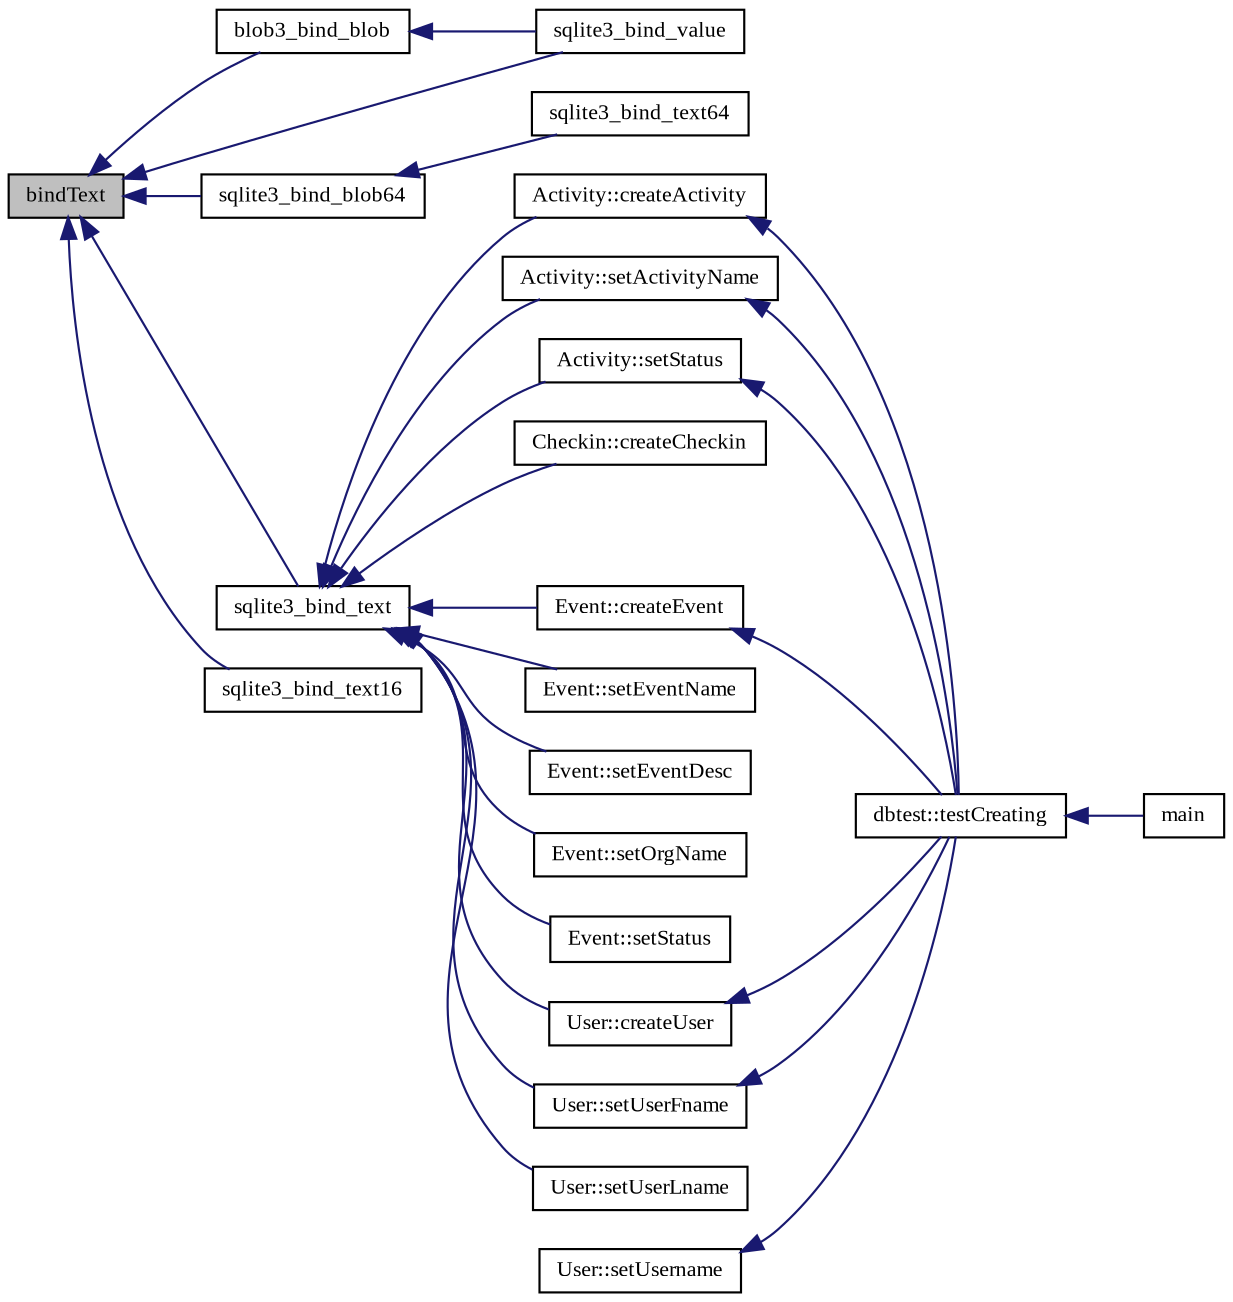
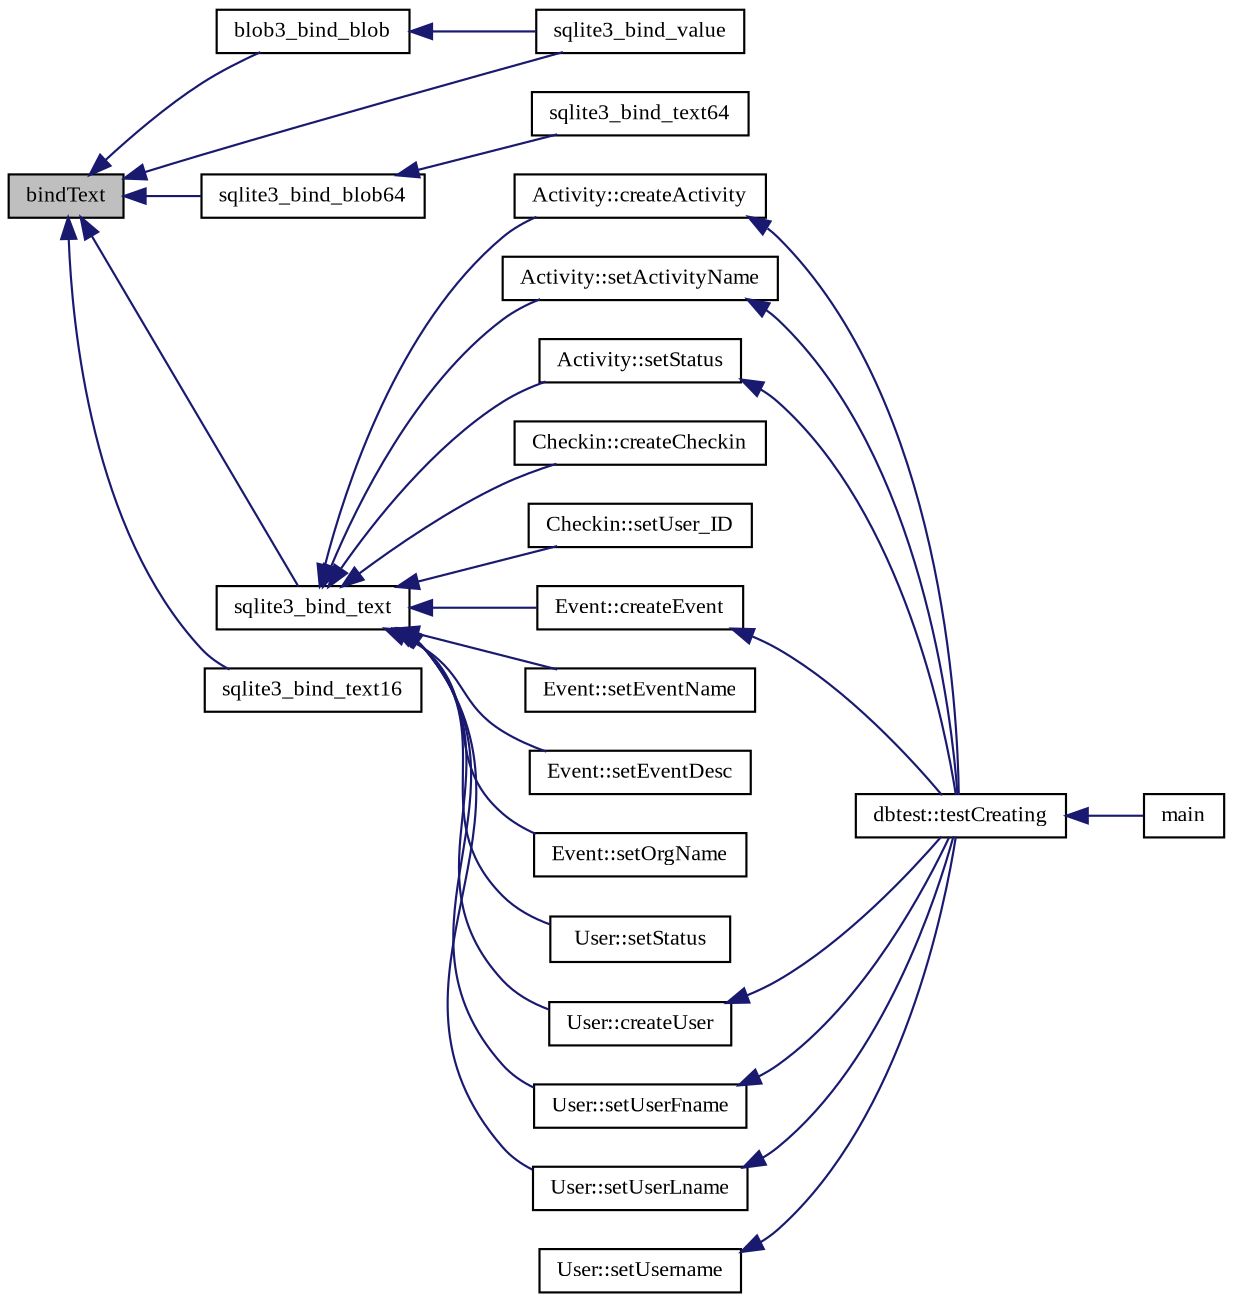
none -> (640, 525)
(640, 939) -> (640, 939)
none -> (883, 1013)
